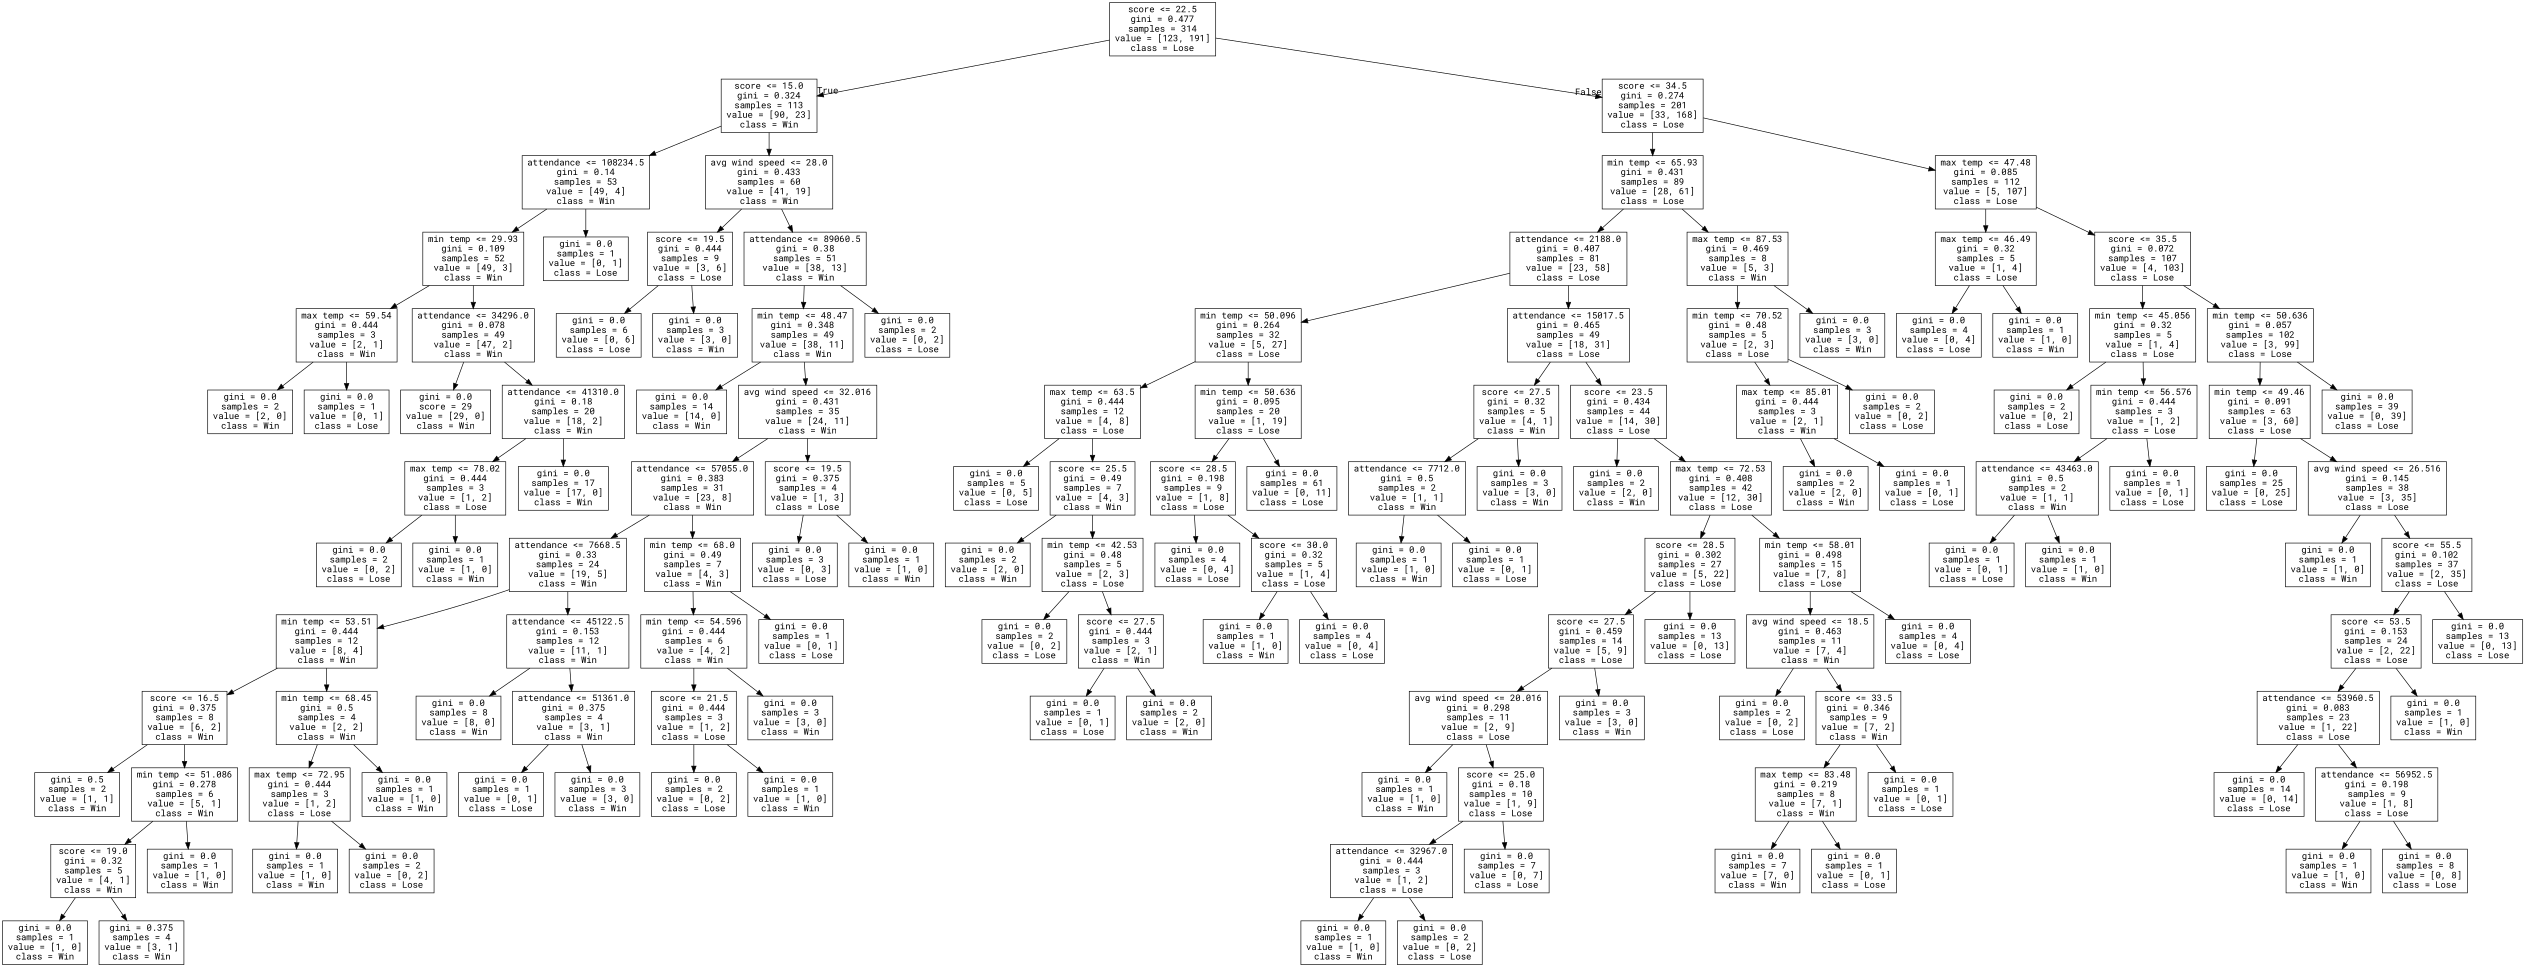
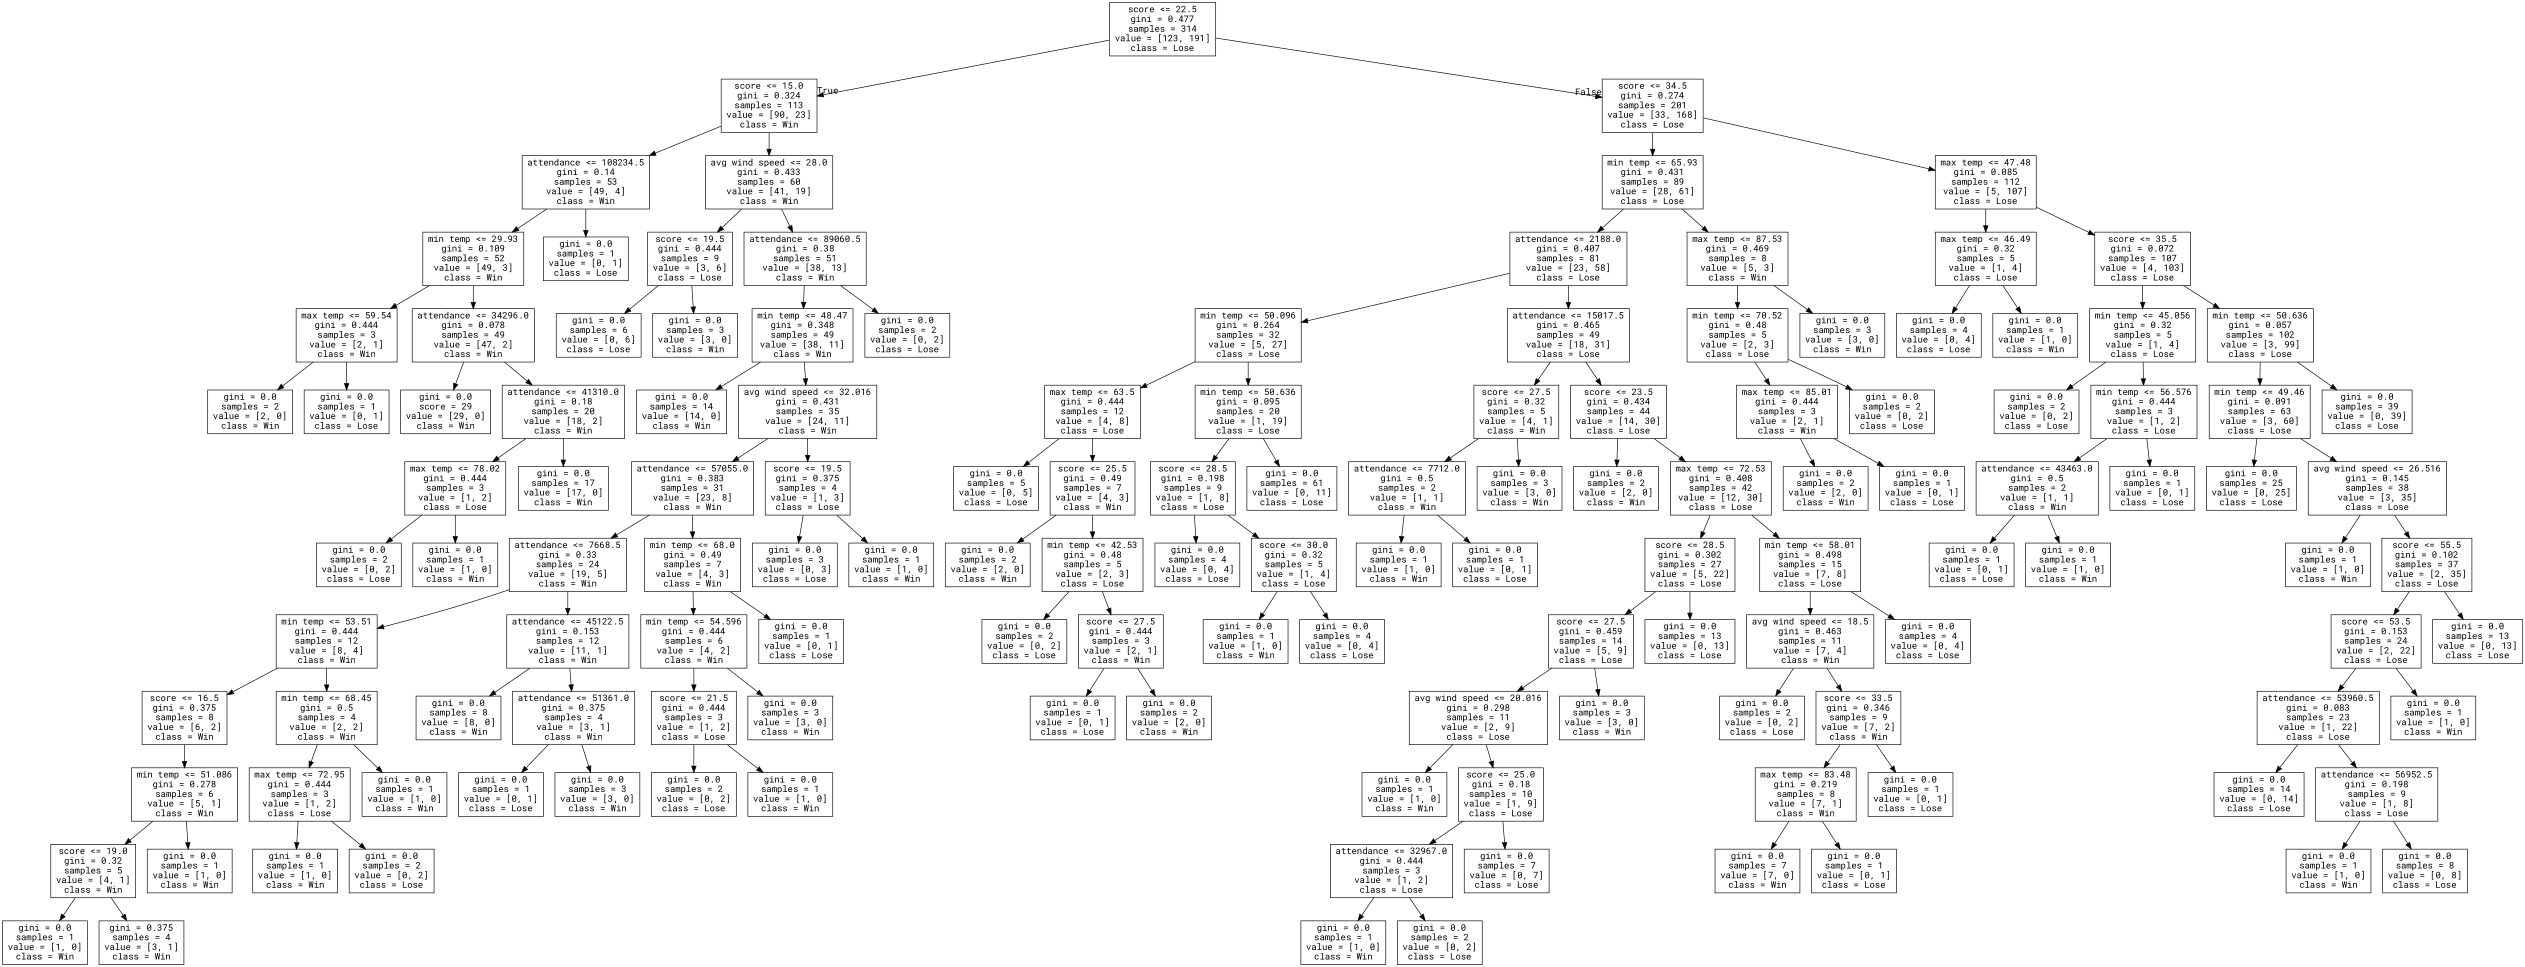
(77, 794) -> none
